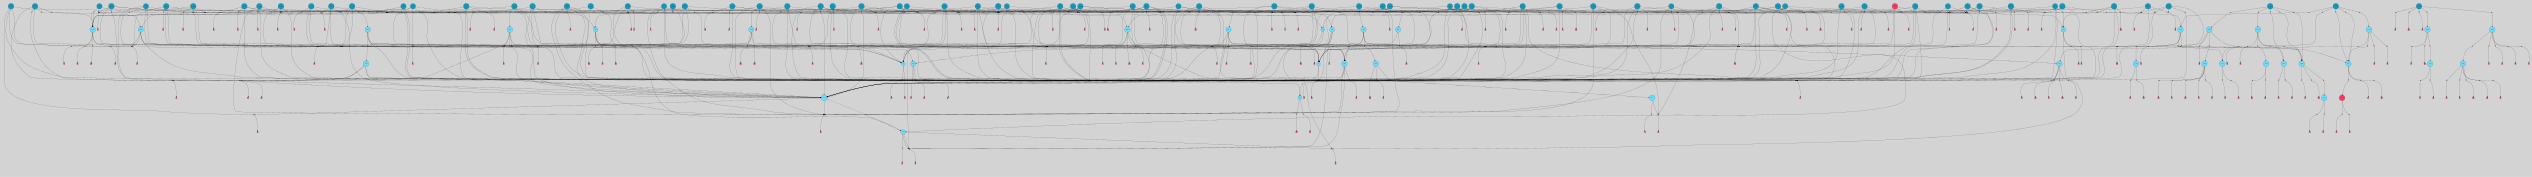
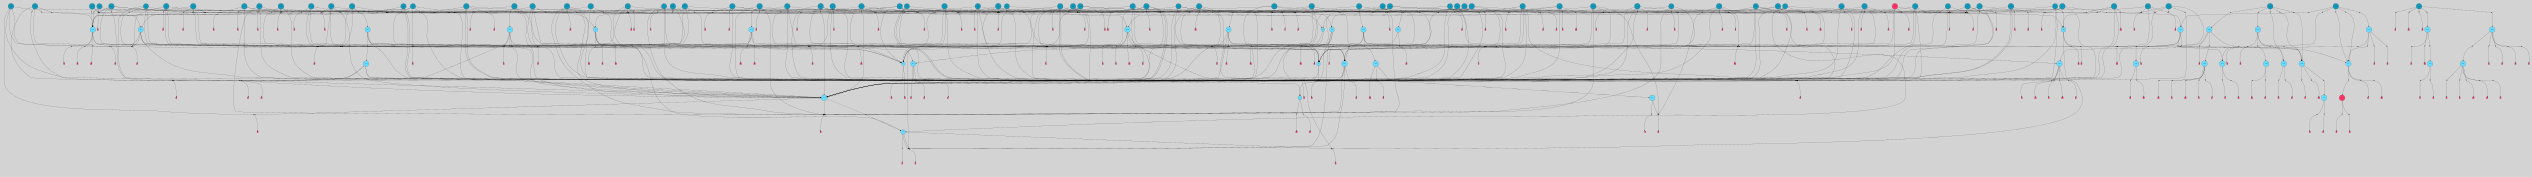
none -> (92, 6)
